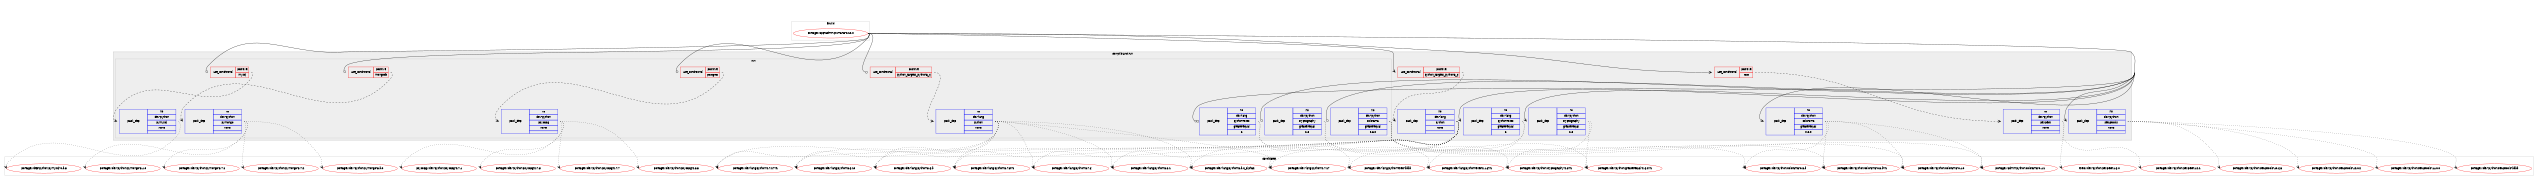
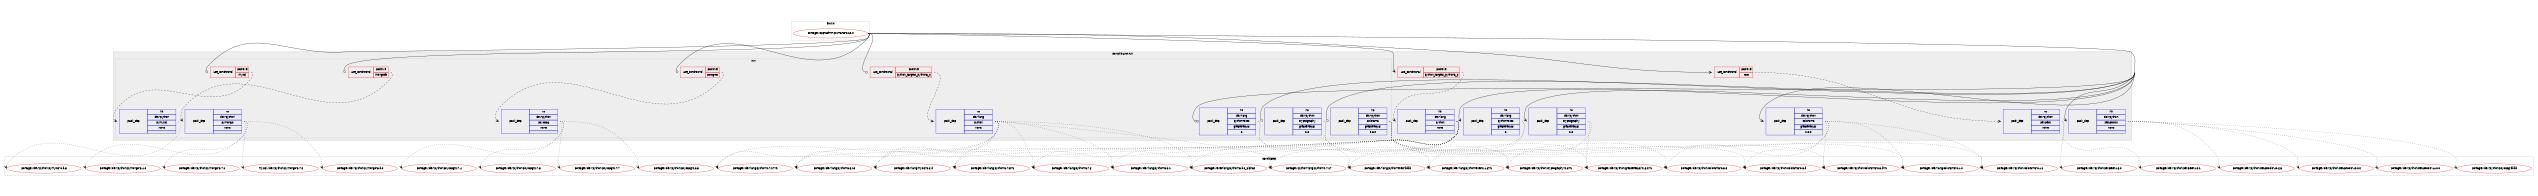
(44, 168) -> (44, 168)
(281, 168) -> (281, 168)
(439, 168) -> (439, 168)
(913, 168) -> (913, 168)
(1230, 168) -> (1230, 168)
(1309, 168) -> (1309, 168)
none -> (1704, 168)
(1941, 168) -> (1941, 168)
(2020, 168) -> (2020, 168)
(2099, 168) -> (2099, 168)
(2494, 168) -> (2494, 168)
